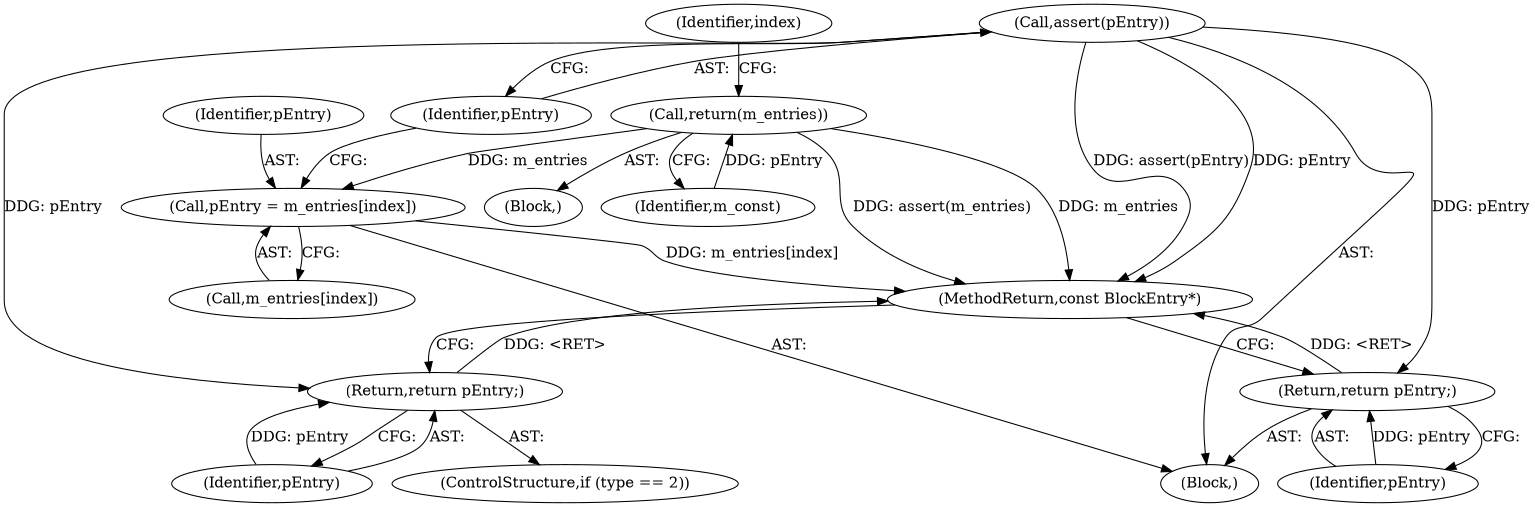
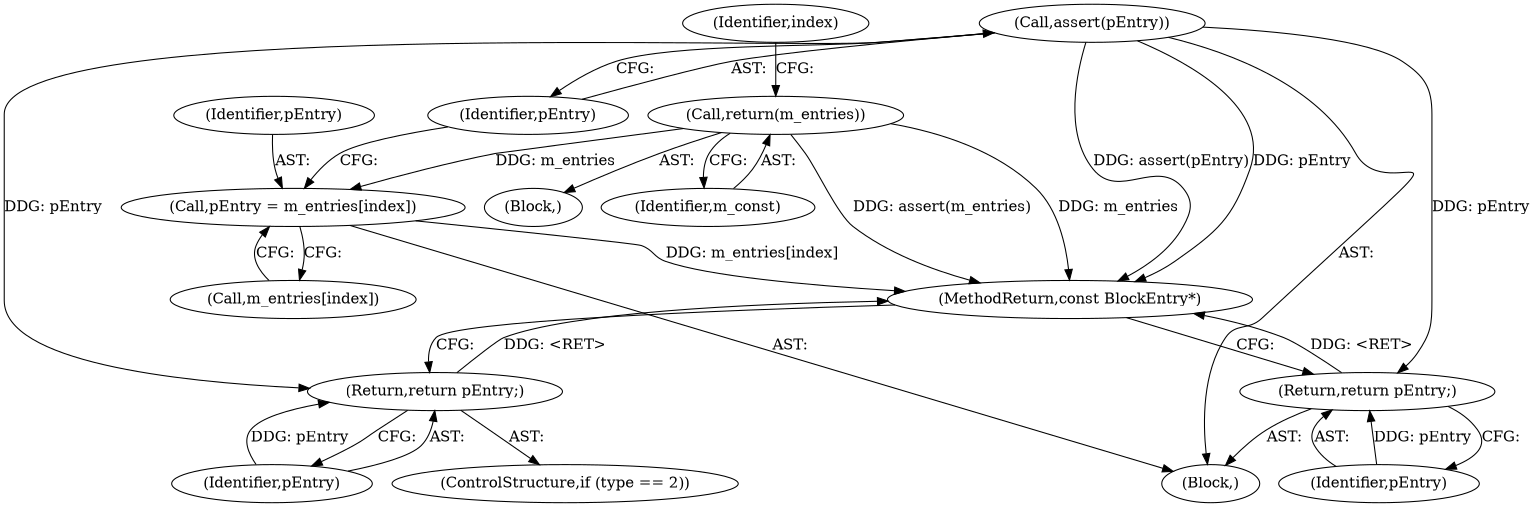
(774, 161) -> (781, 161)
(277, 253) -> (278, 253)
